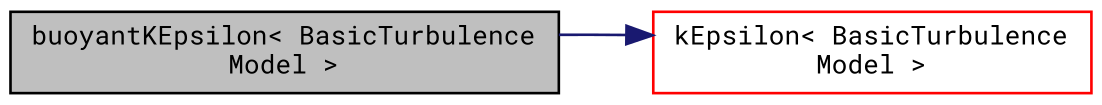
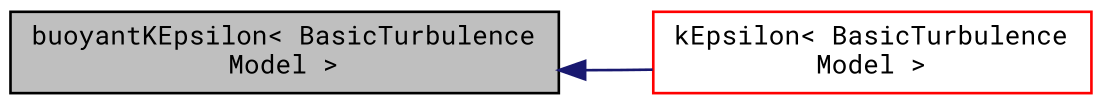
(592, 35) -> (619, 70)
